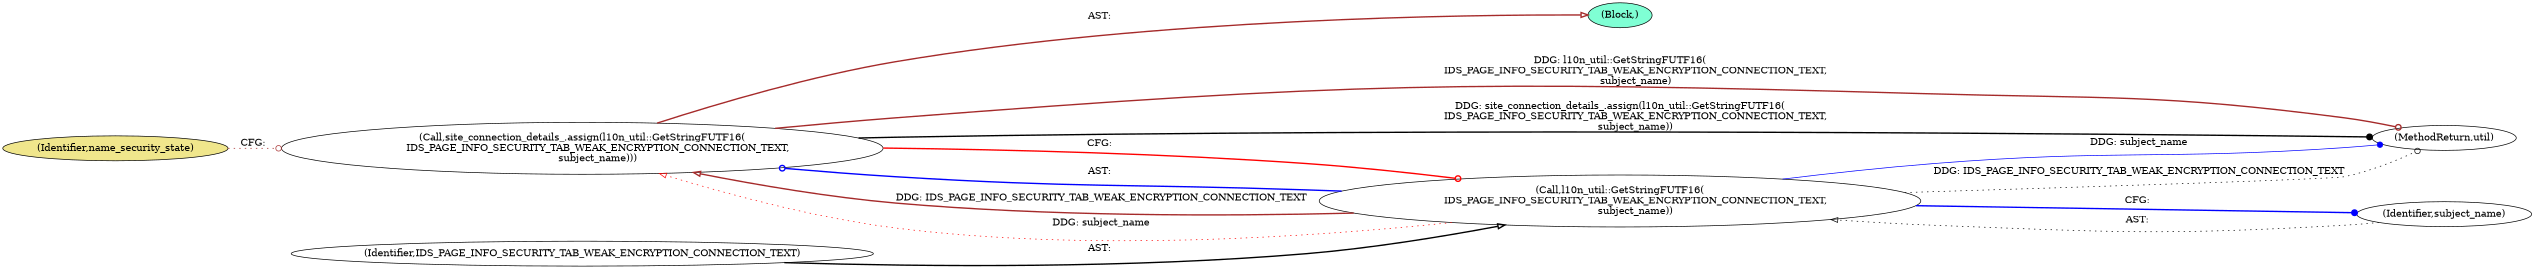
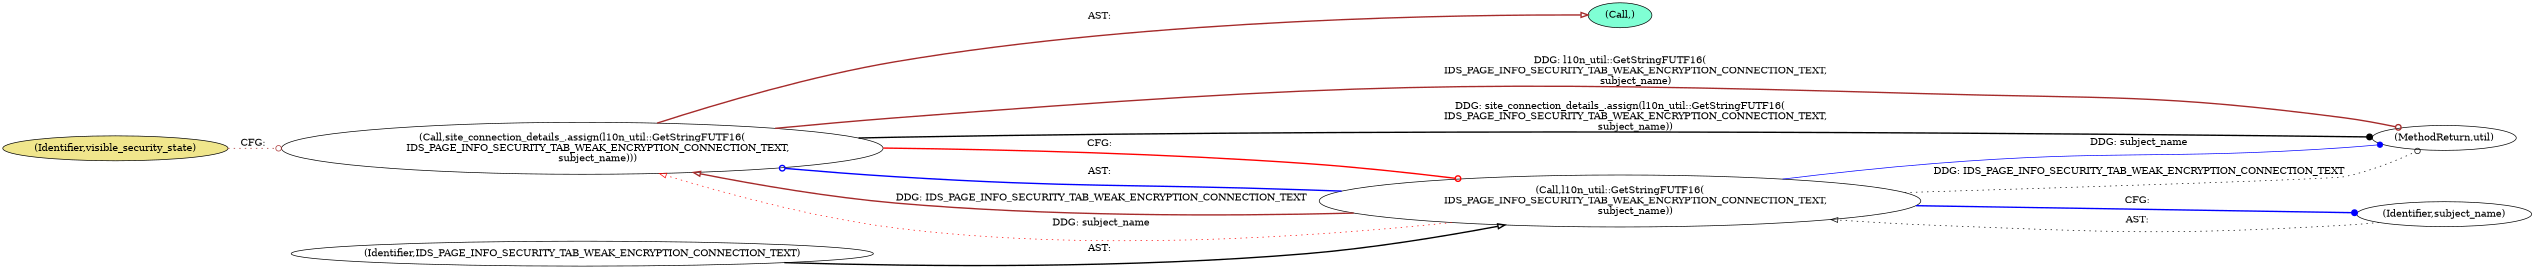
(1620, 15) -> (1620, 15)
(115, 148) -> (115, 148)
